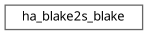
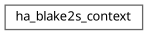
(74, 17) -> (74, 17)
